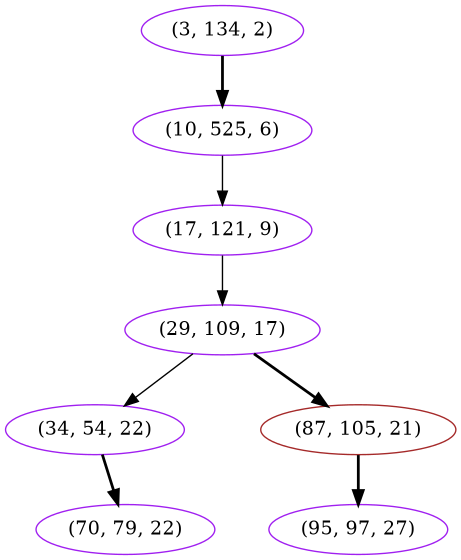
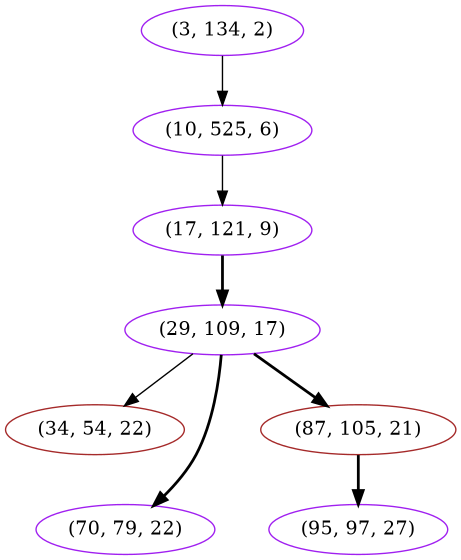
(222, 74) -> (222, 74)
(222, 273) -> (222, 273)
(95, 430) -> (95, 430)
(108, 473) -> (206, 431)
